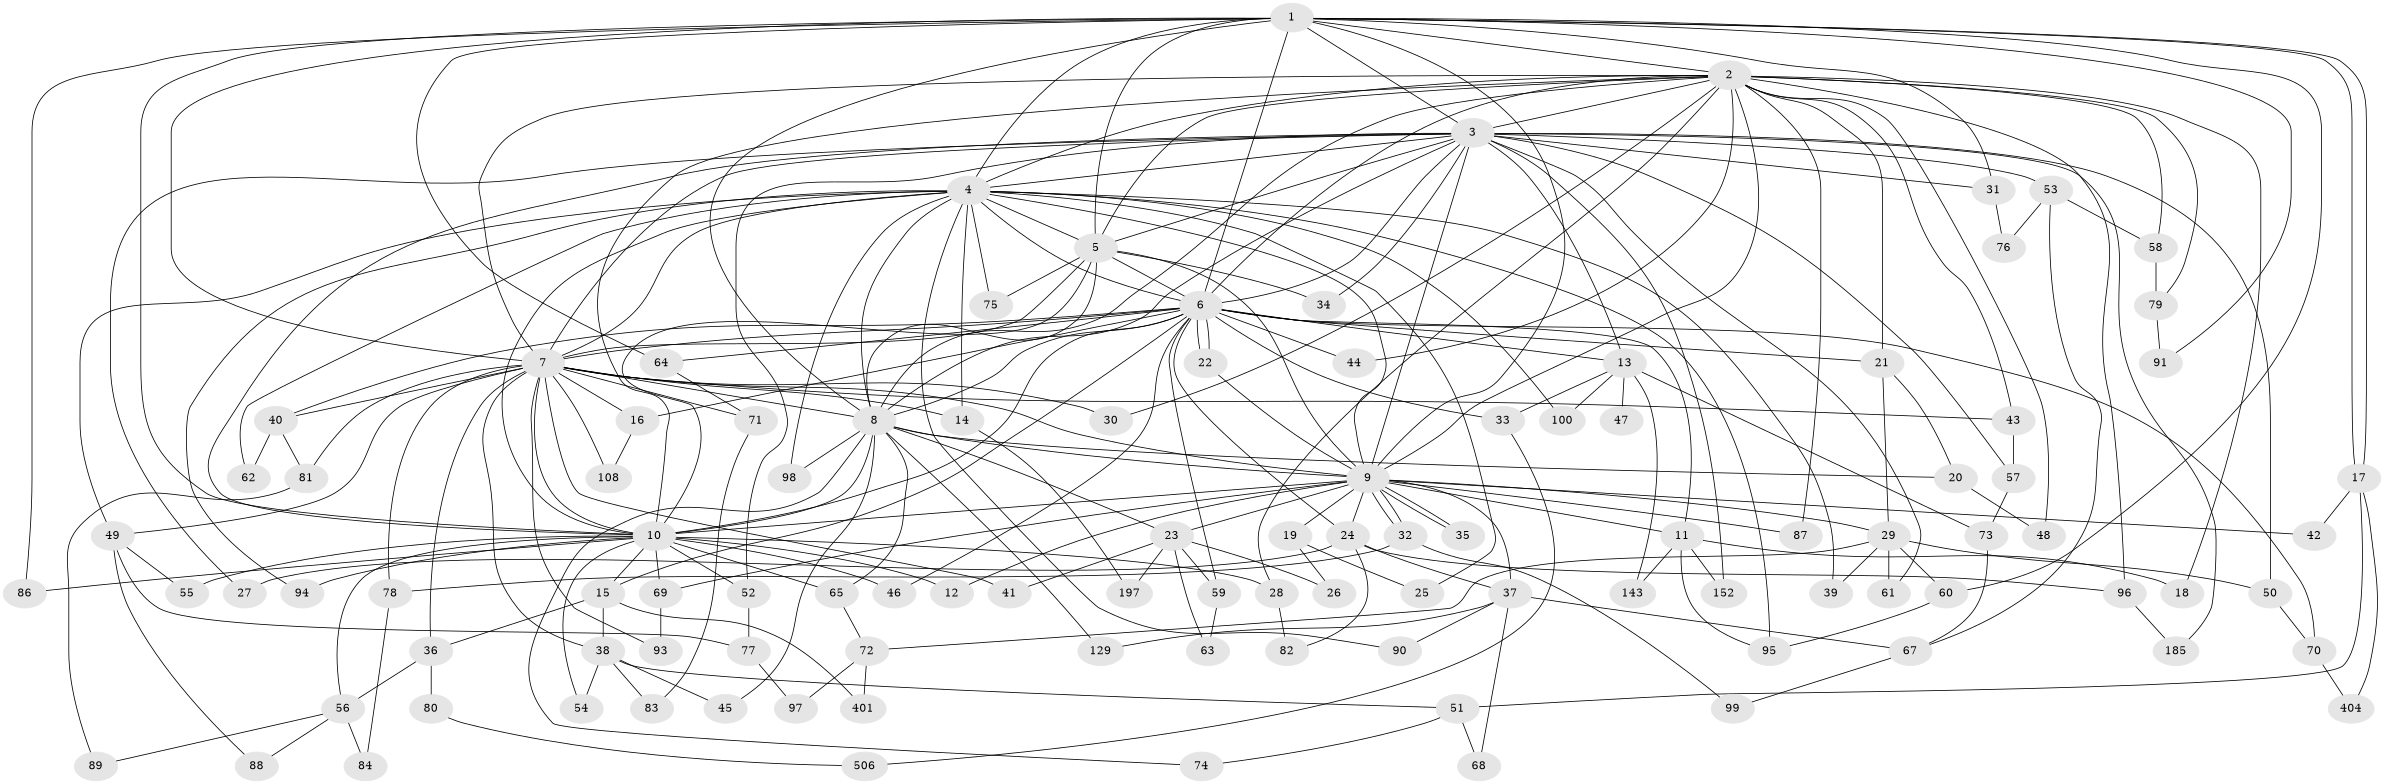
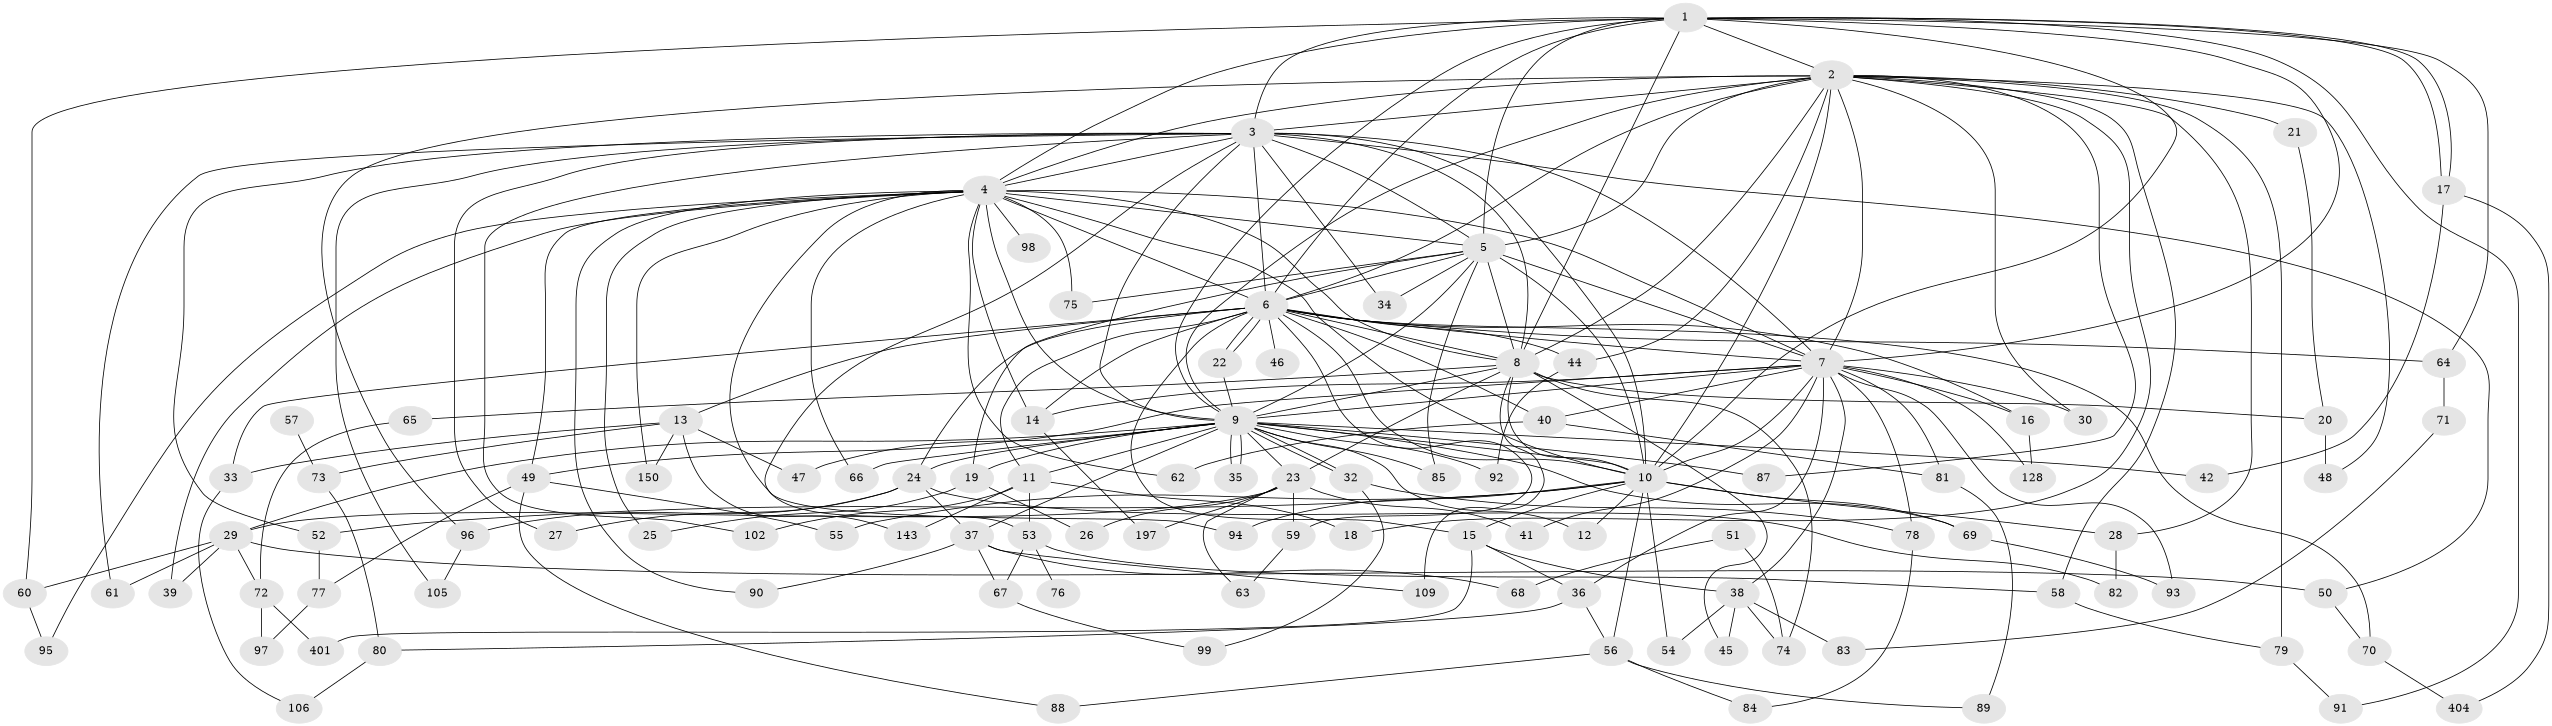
(1994, 190) -> none
(1572, 241) -> none
(1785, 245) -> none
none -> (1178, 304)
(1541, 339) -> (1140, 347)
(615, 383) -> none
(694, 390) -> none
(1562, 421) -> (649, 478)
(2014, 421) -> none
none -> (1014, 441)
(832, 450) -> none
(1886, 450) -> (765, 516)
(609, 478) -> (2033, 478)
none -> (857, 478)
none -> (1439, 478)
none -> (1497, 478)
(778, 556) -> none
(746, 565) -> none
(25, 594) -> none
(1724, 594) -> (755, 536)
(1975, 608) -> (359, 550)
(1696, 611) -> (1030, 507)
(1101, 651) -> (1426, 594)
(2176, 651) -> (438, 594)
(2000, 689) -> none
(1027, 693) -> (1761, 622)
(865, 766) -> (299, 709)
